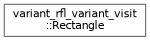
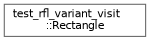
(75, 20) -> (75, 20)
